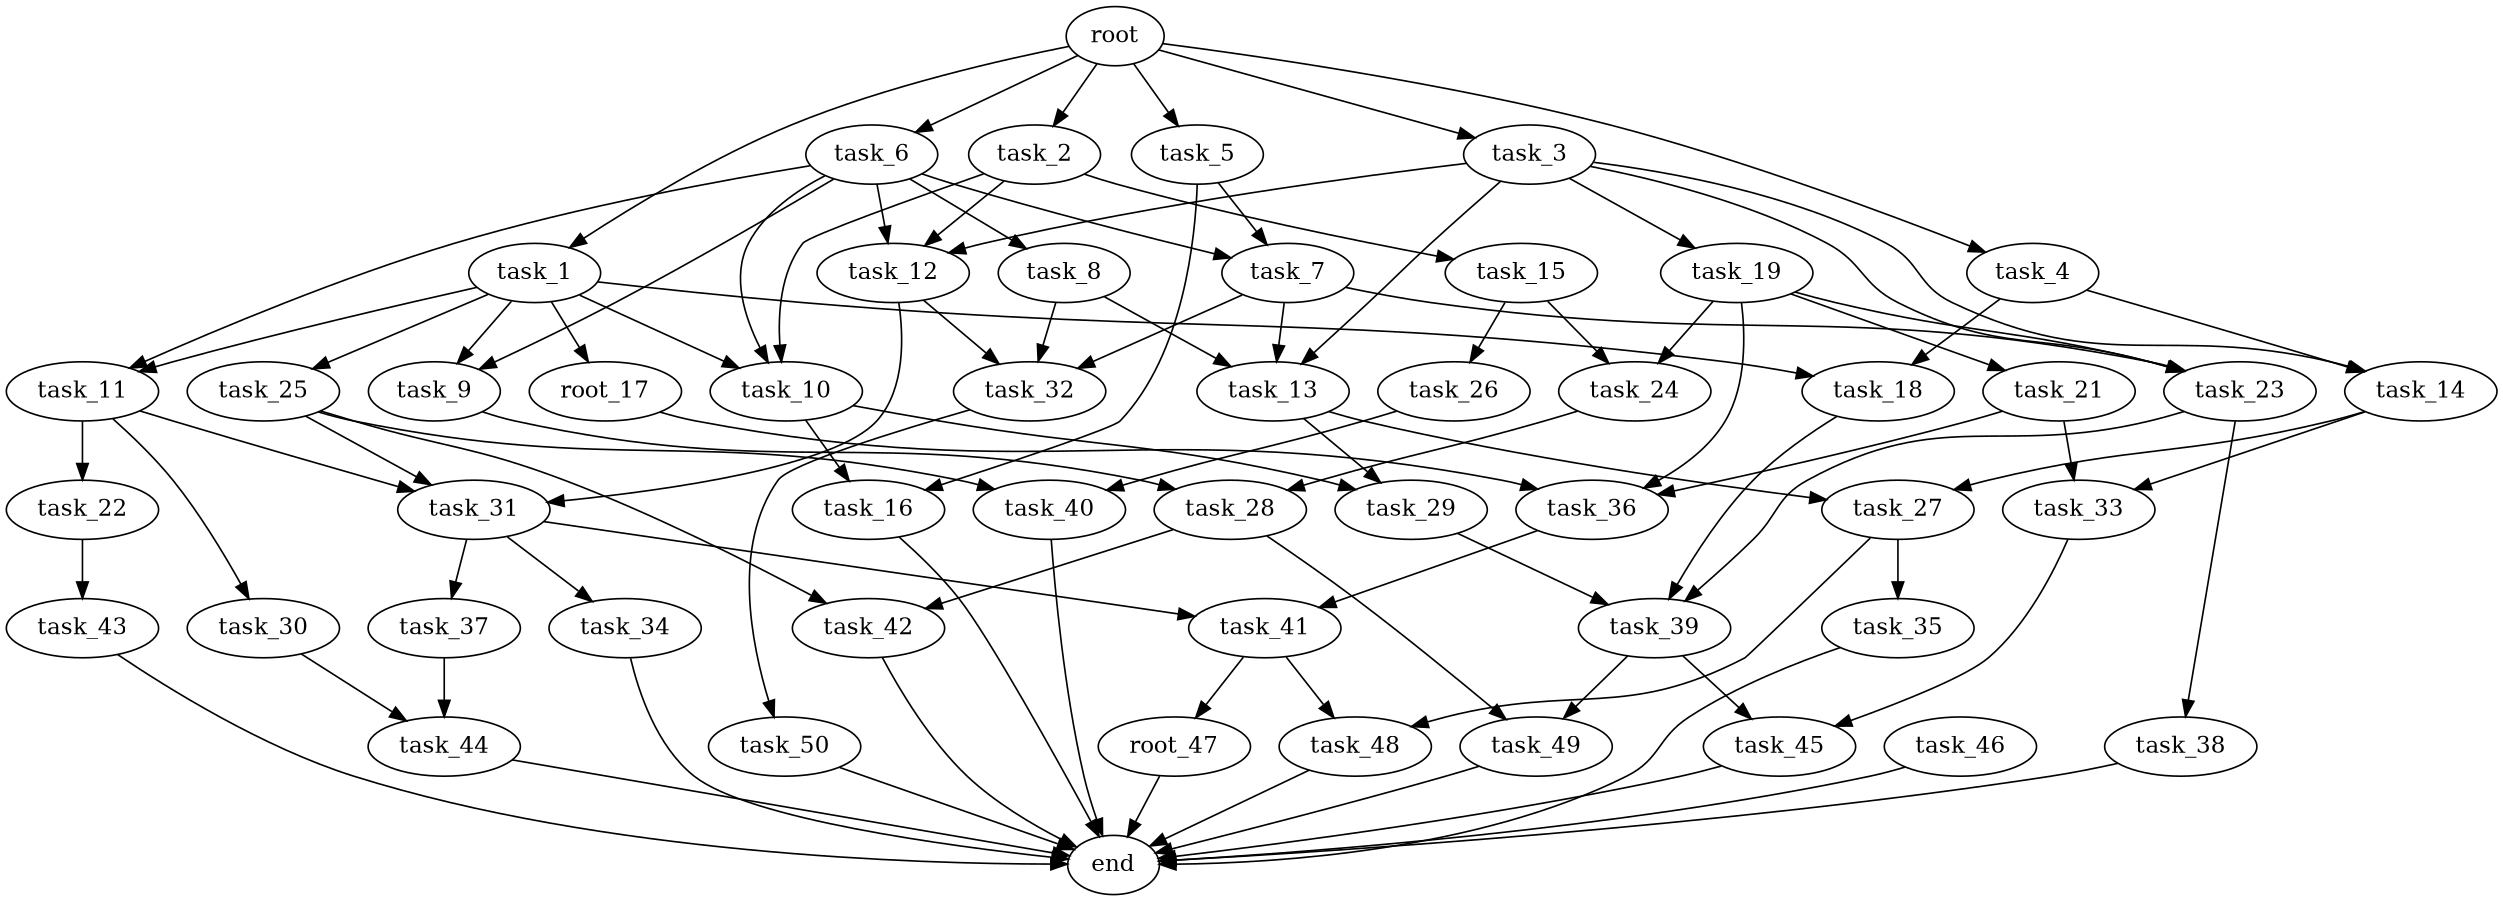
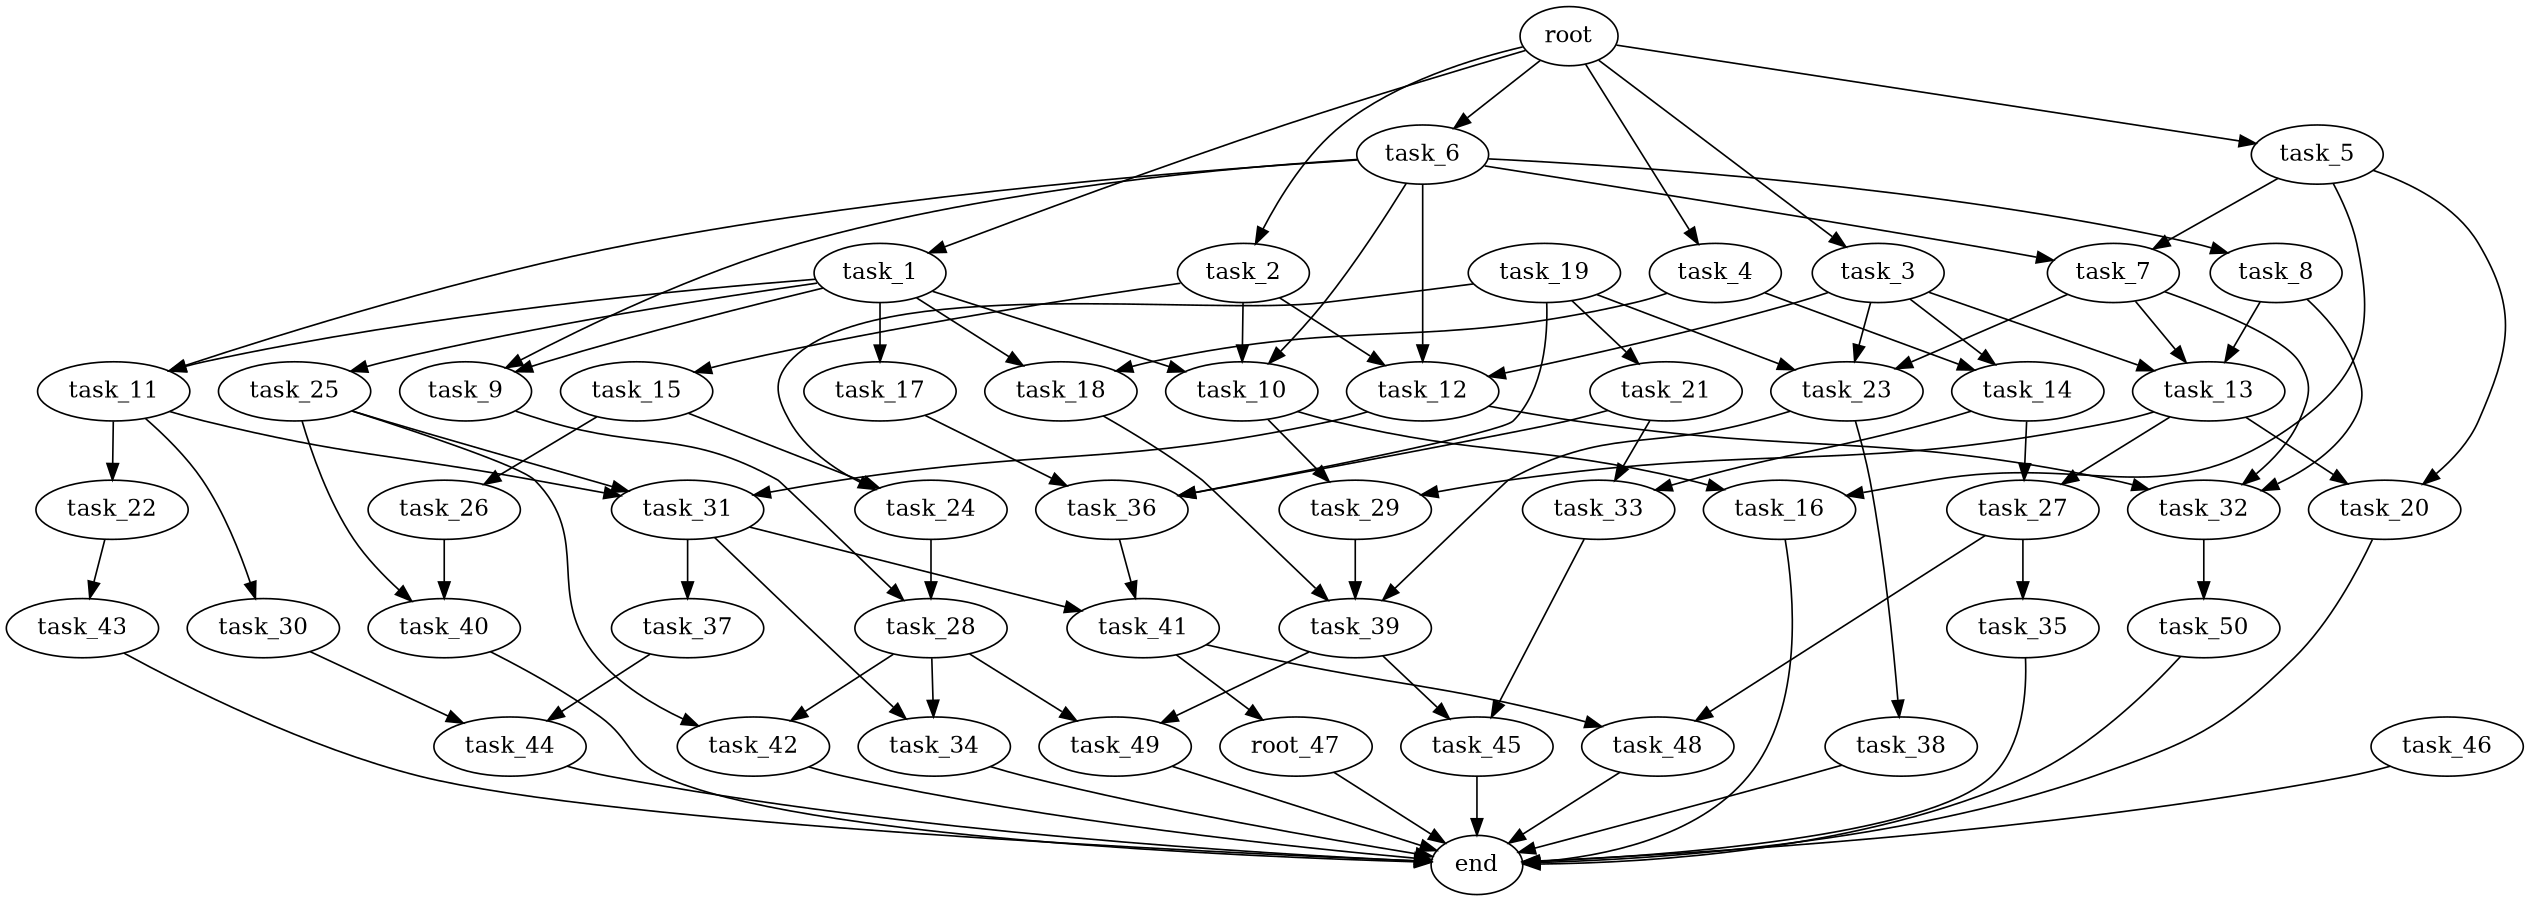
(1625, 209) -> none
(605, 391) -> (880, 391)
none -> (2385, 510)
none -> (932, 679)
